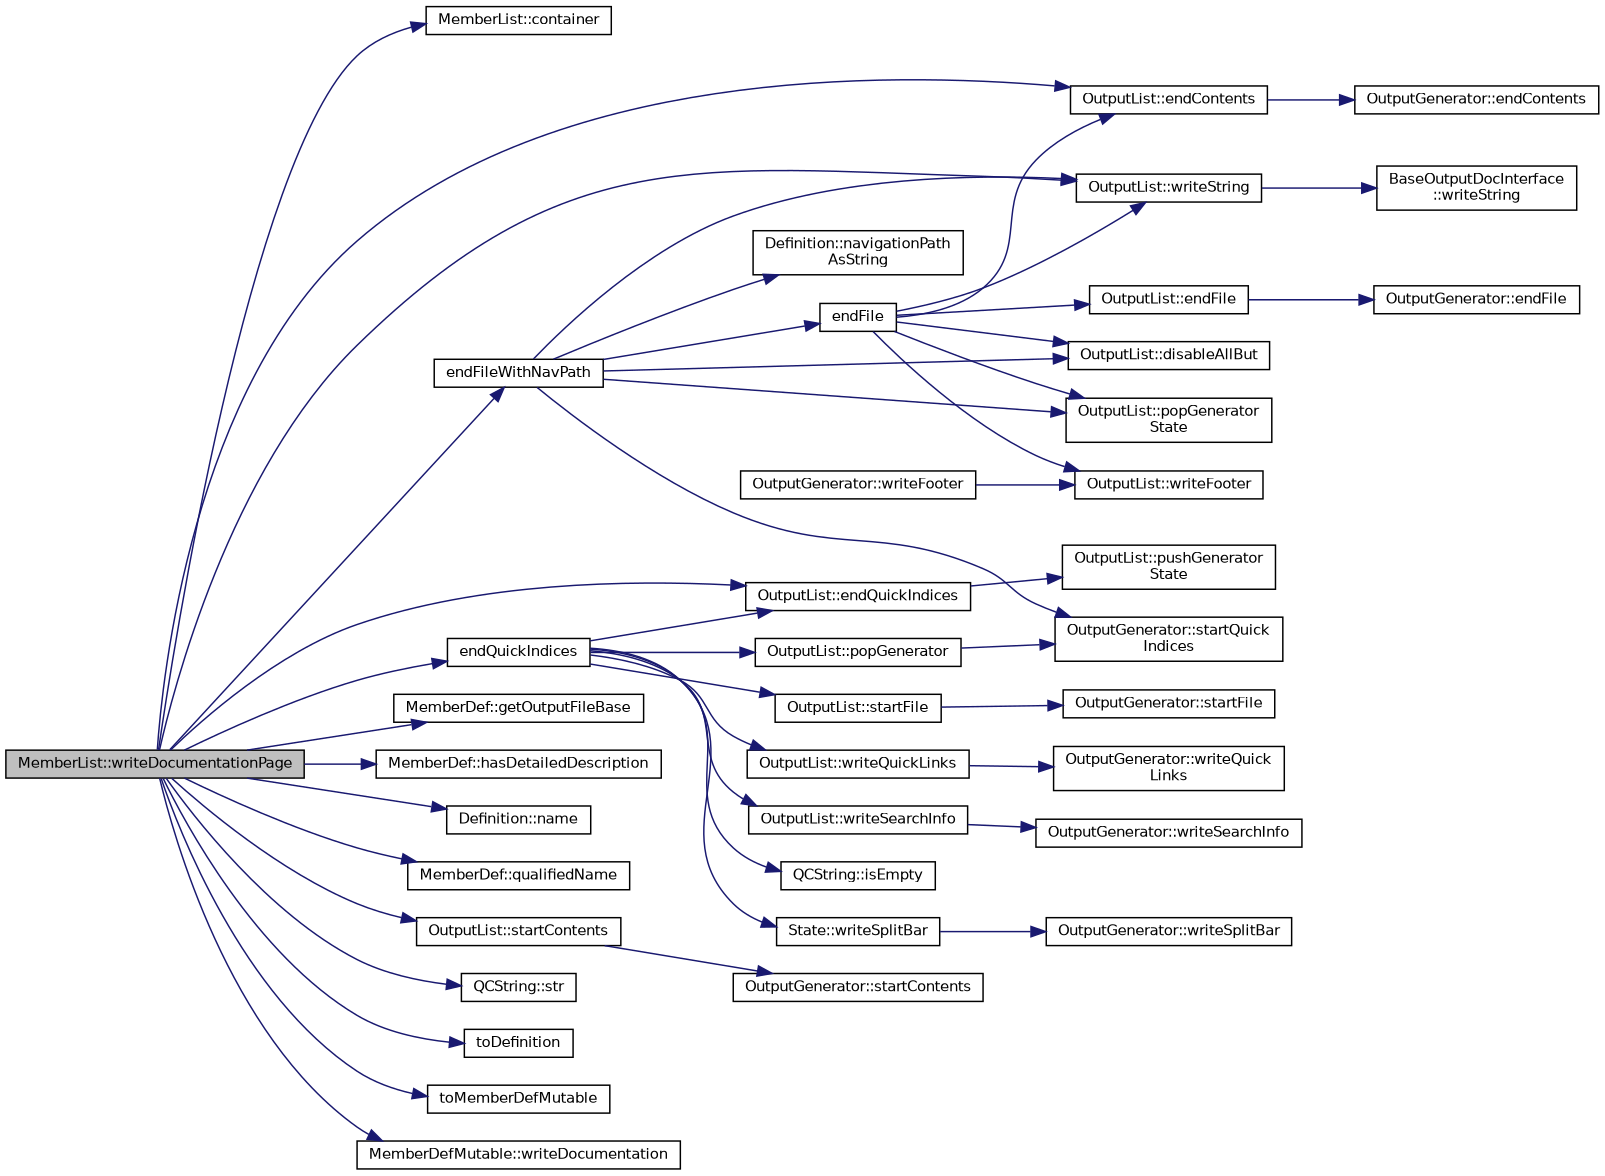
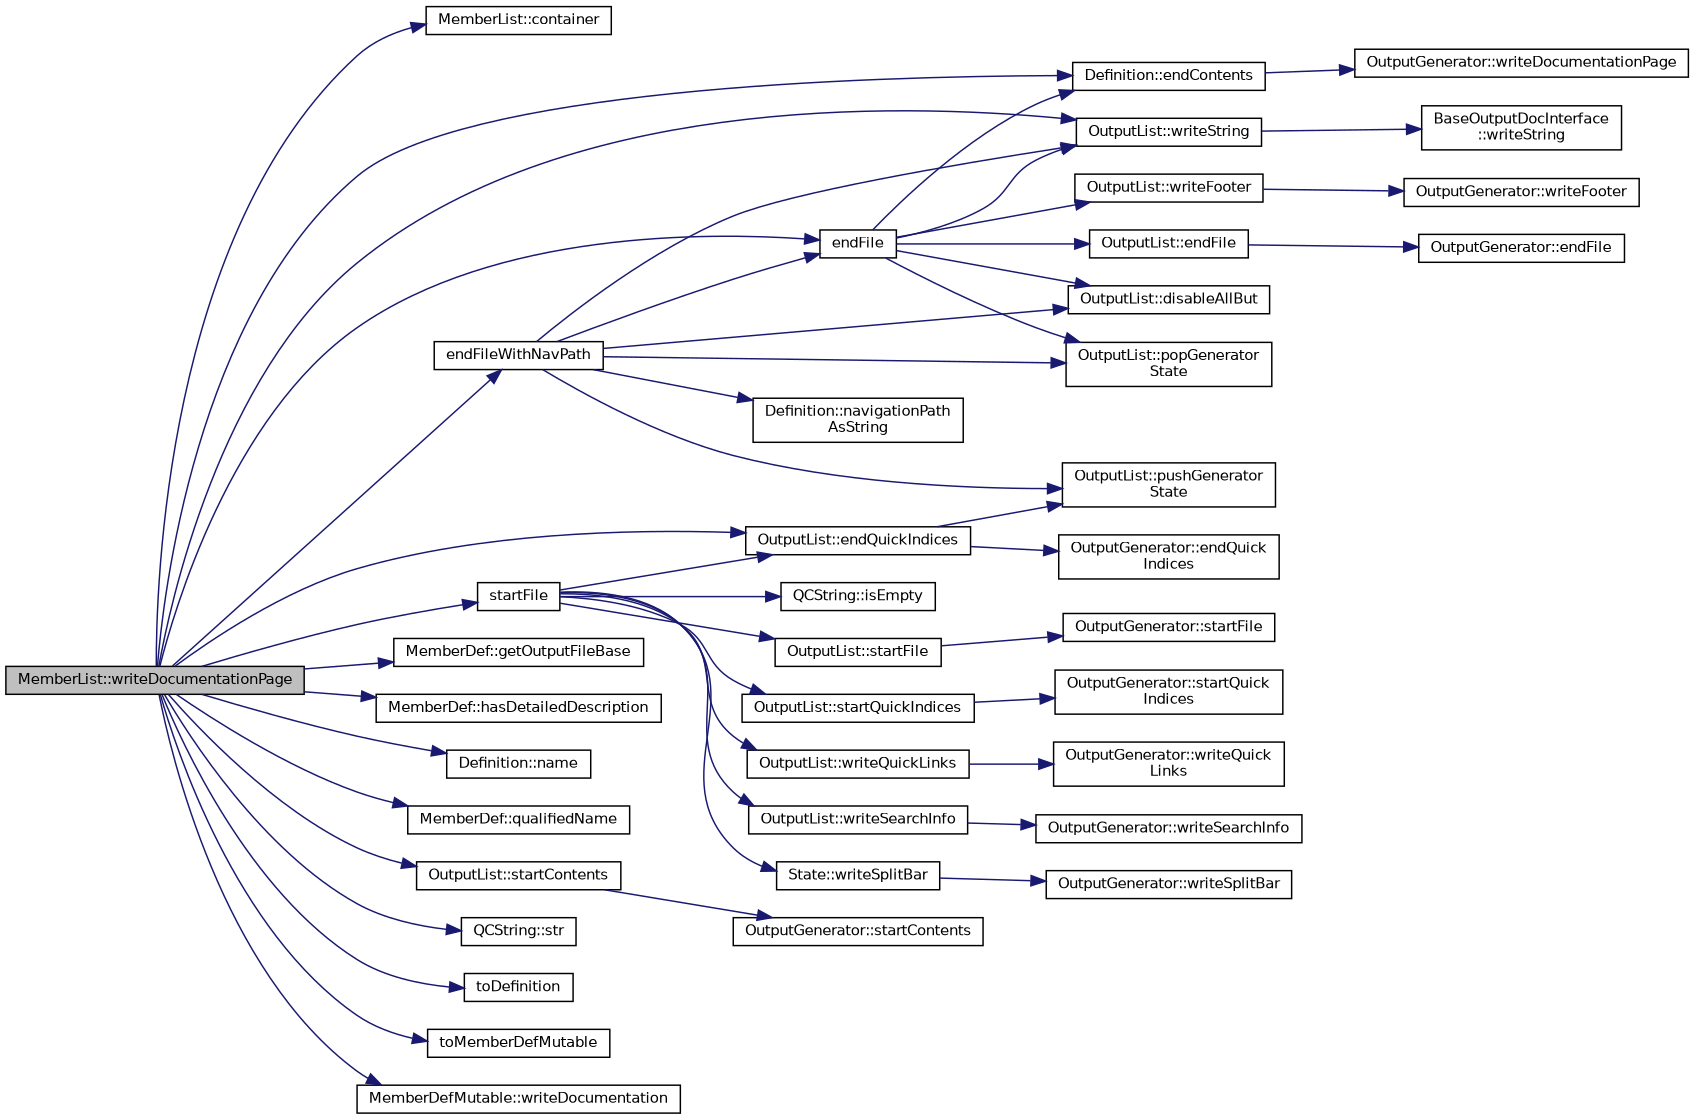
(1169, 100) -> (1169, 76)
(1477, 100) -> (1522, 63)
none -> (385, 311)
(1018, 485) -> (1326, 190)
(785, 530) -> (785, 467)
none -> (1169, 557)
(519, 652) -> (519, 597)
(858, 652) -> (858, 708)
